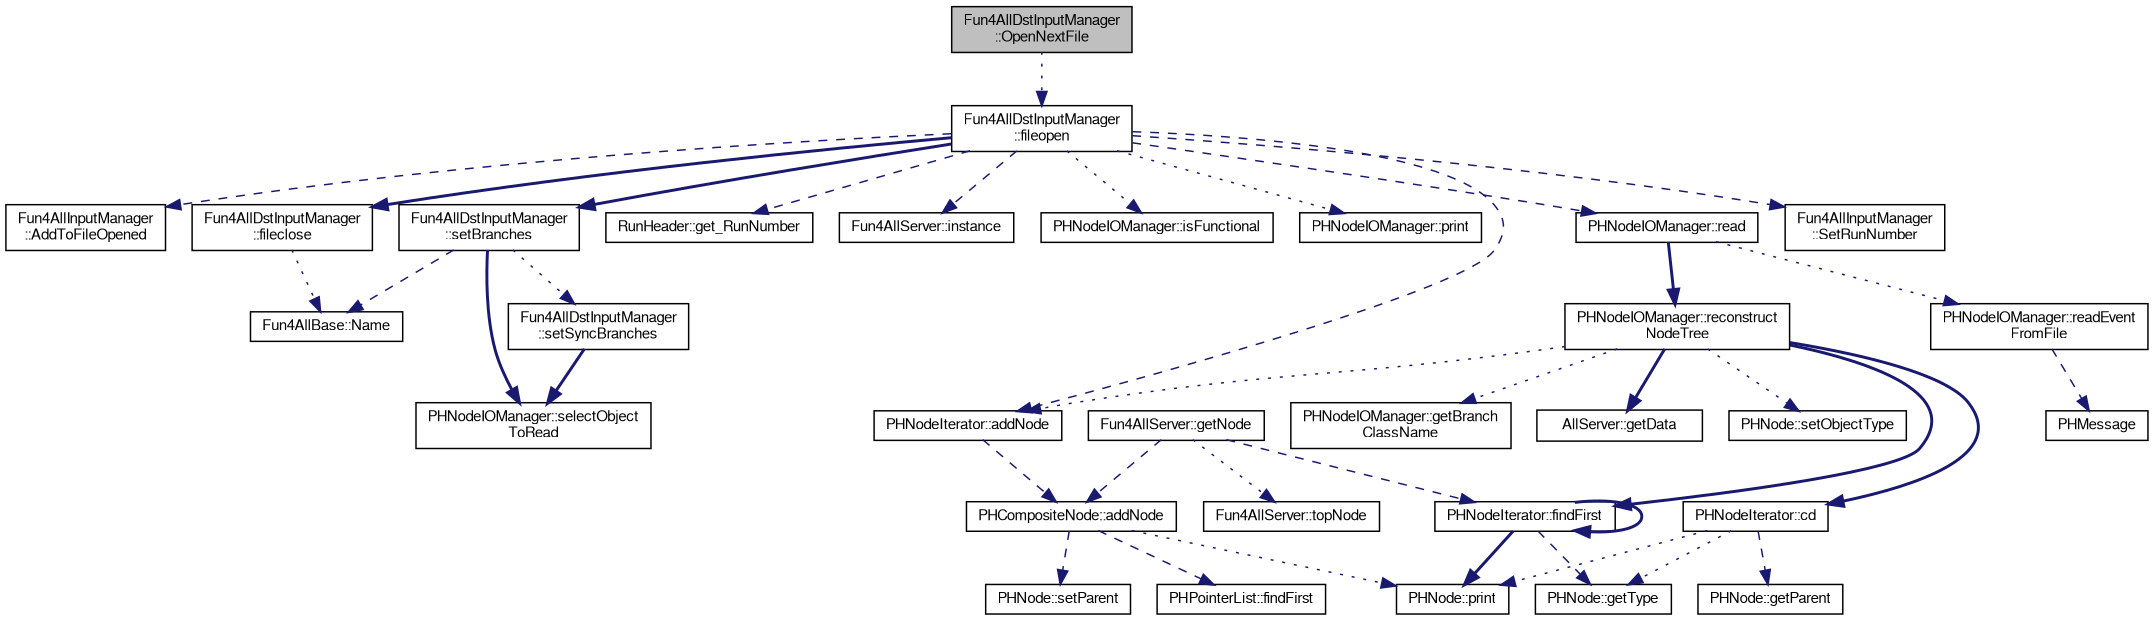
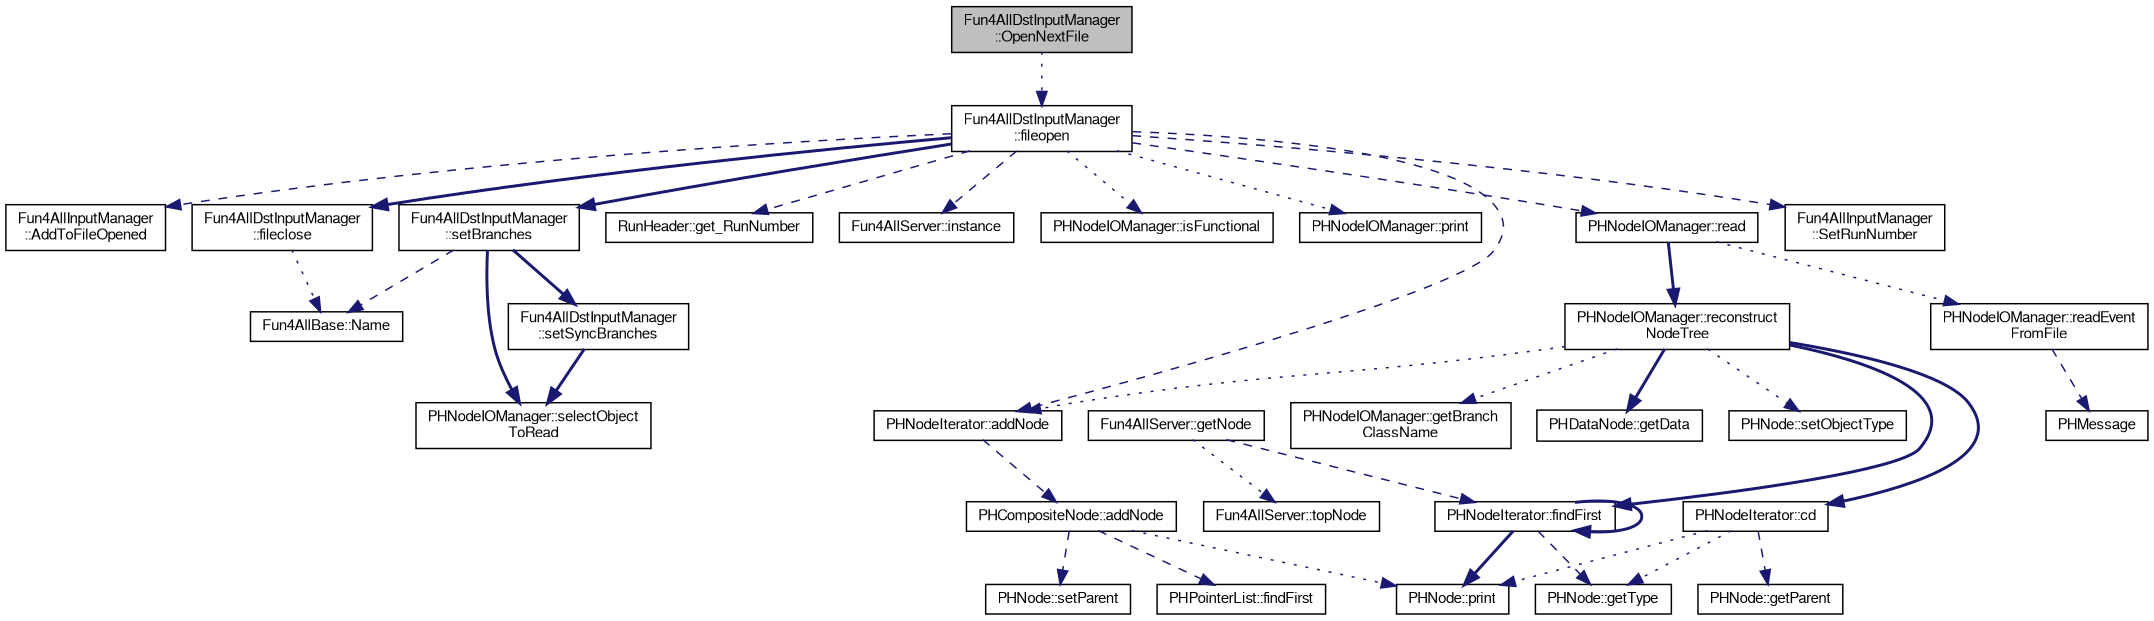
(538, 272) -> (538, 272)
(1620, 426) -> (1620, 426)
(1130, 466) -> none
